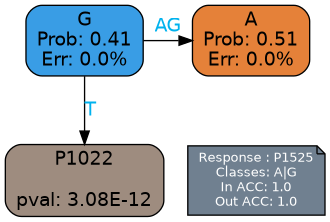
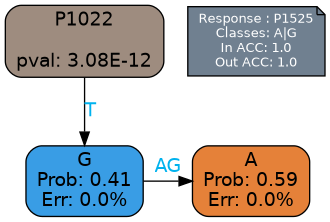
(251, 41) -> (251, 181)
(85, 104) -> (85, 105)
